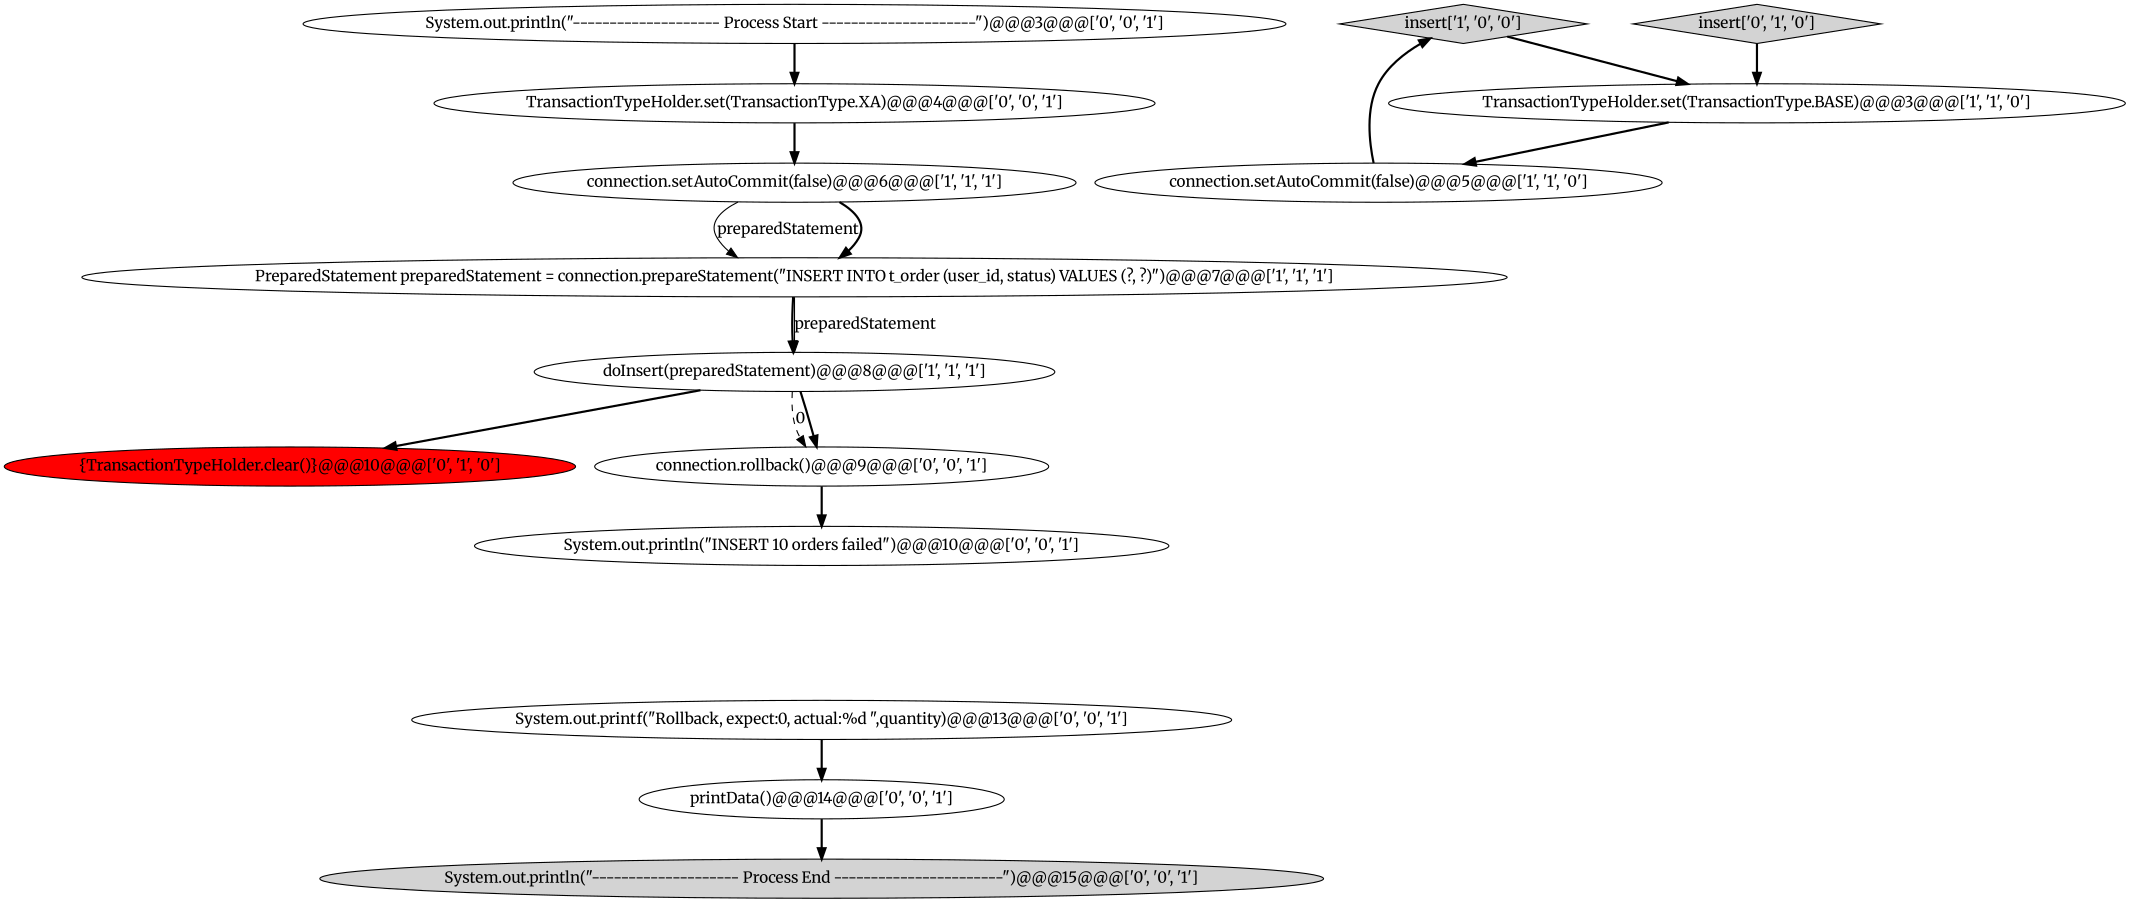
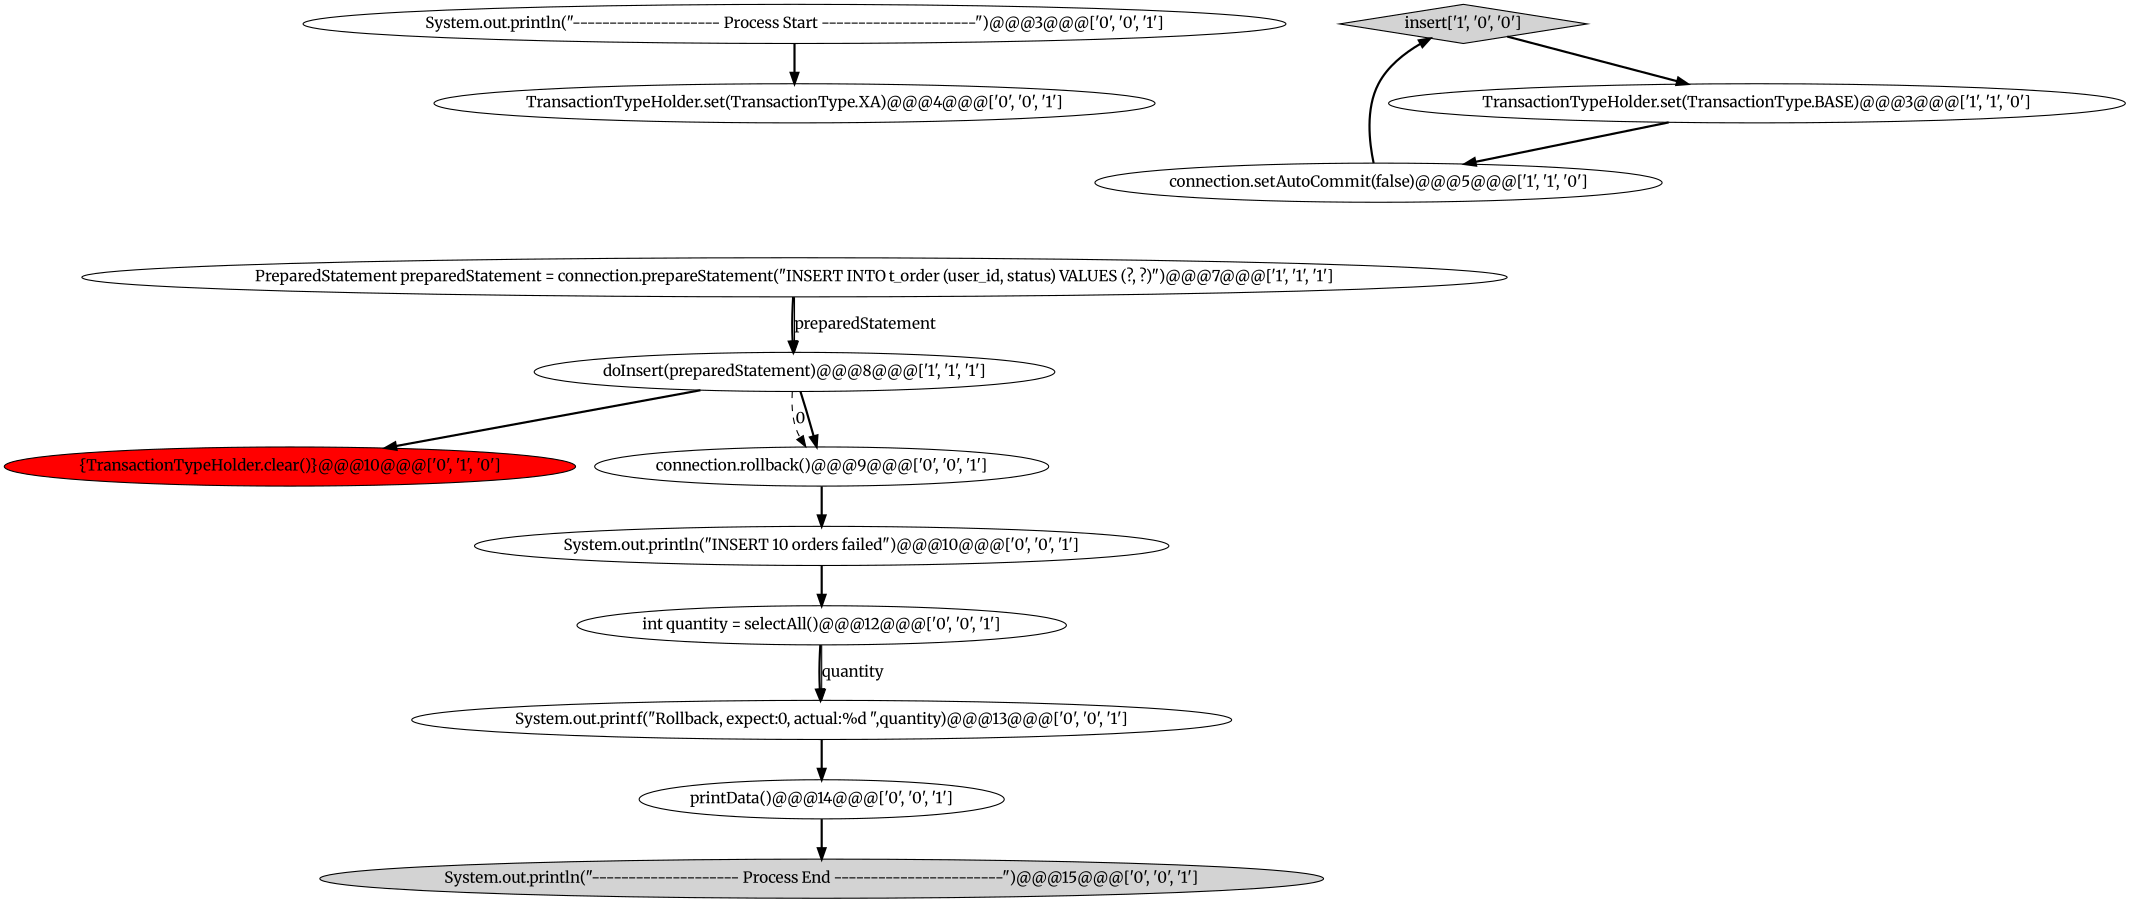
(1757, 24) -> none
(795, 183) -> none
none -> (822, 625)
